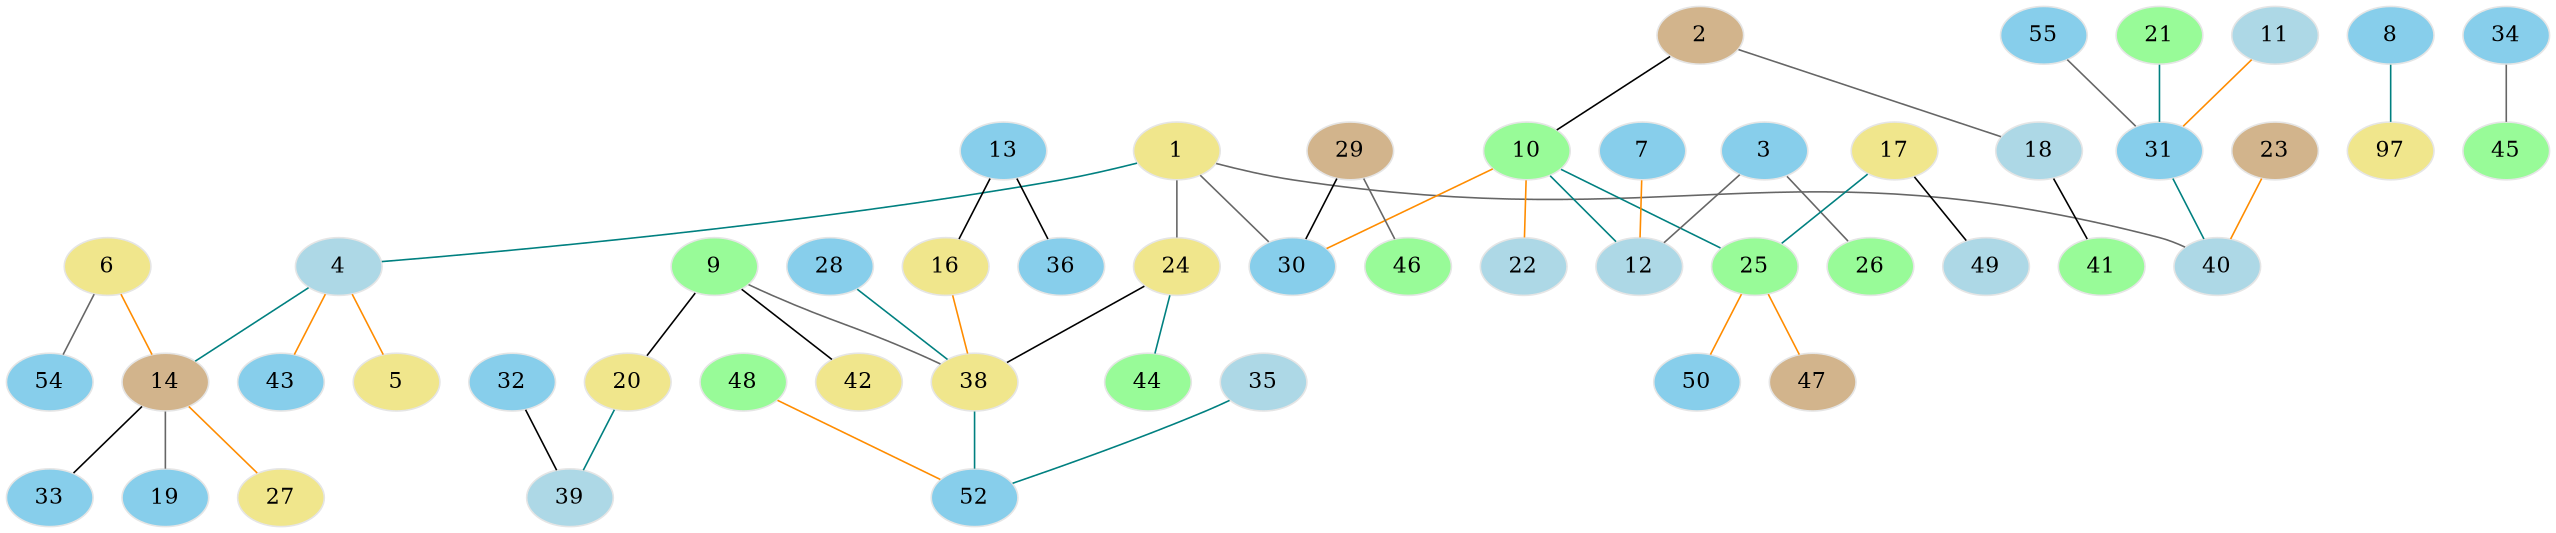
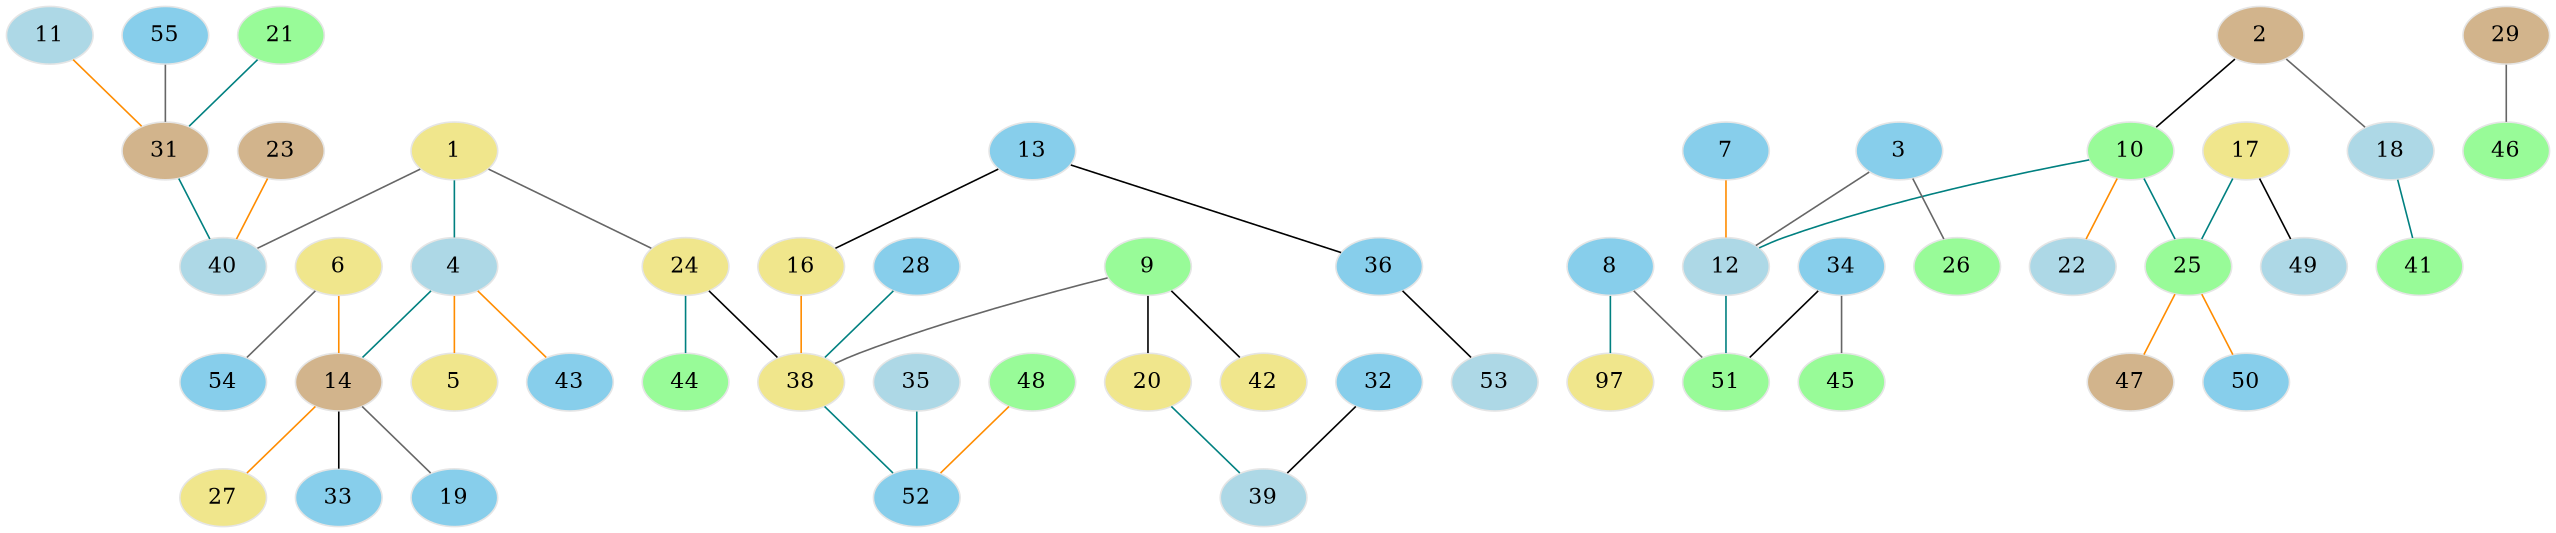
(2159, 151) -> (165, 151)
(2070, 207) -> (2405, 209)
(1292, 267) -> none
none -> (1495, 382)
none -> (1726, 382)
